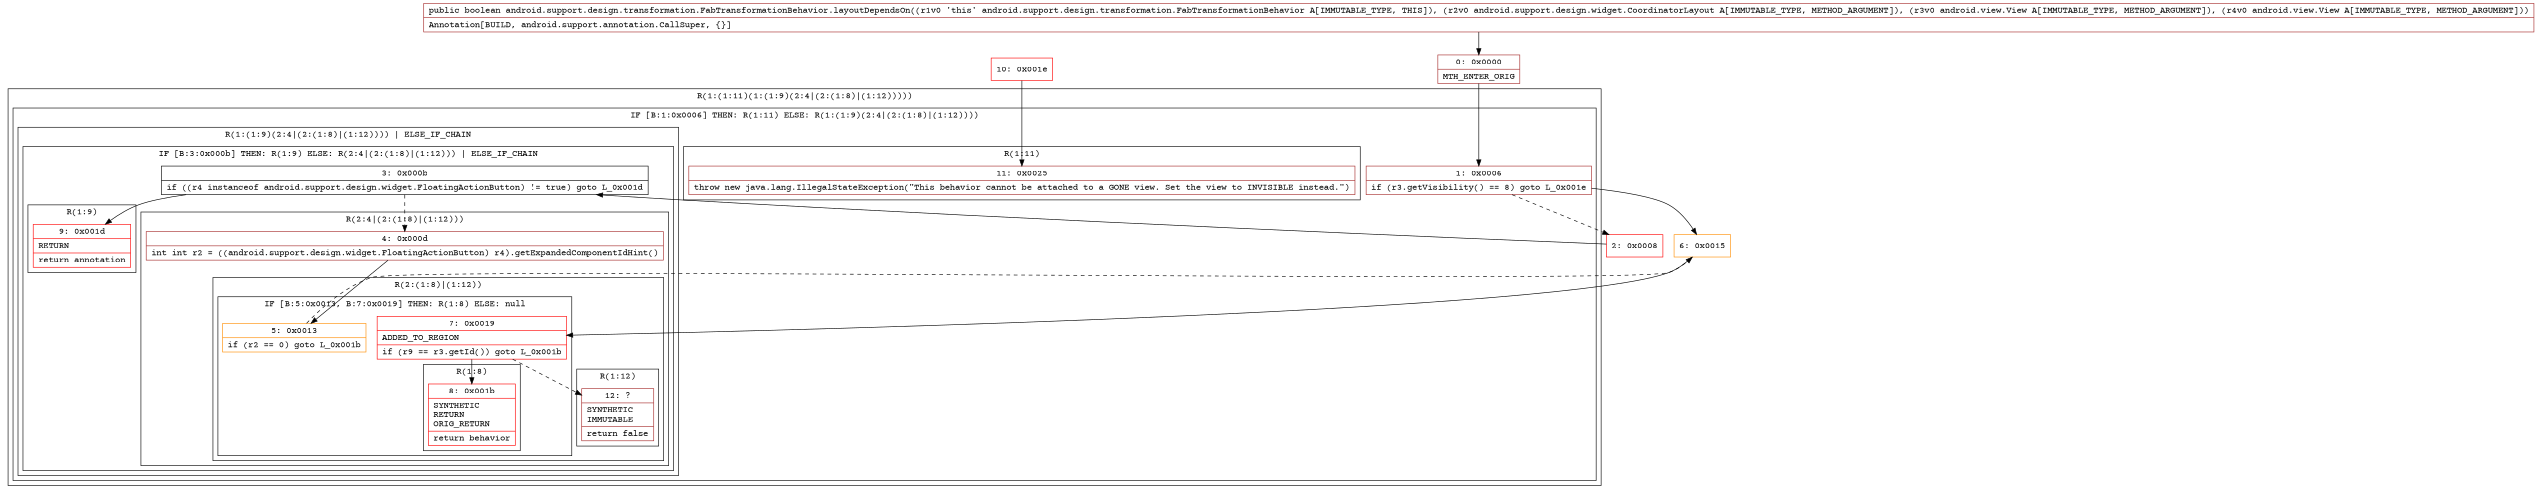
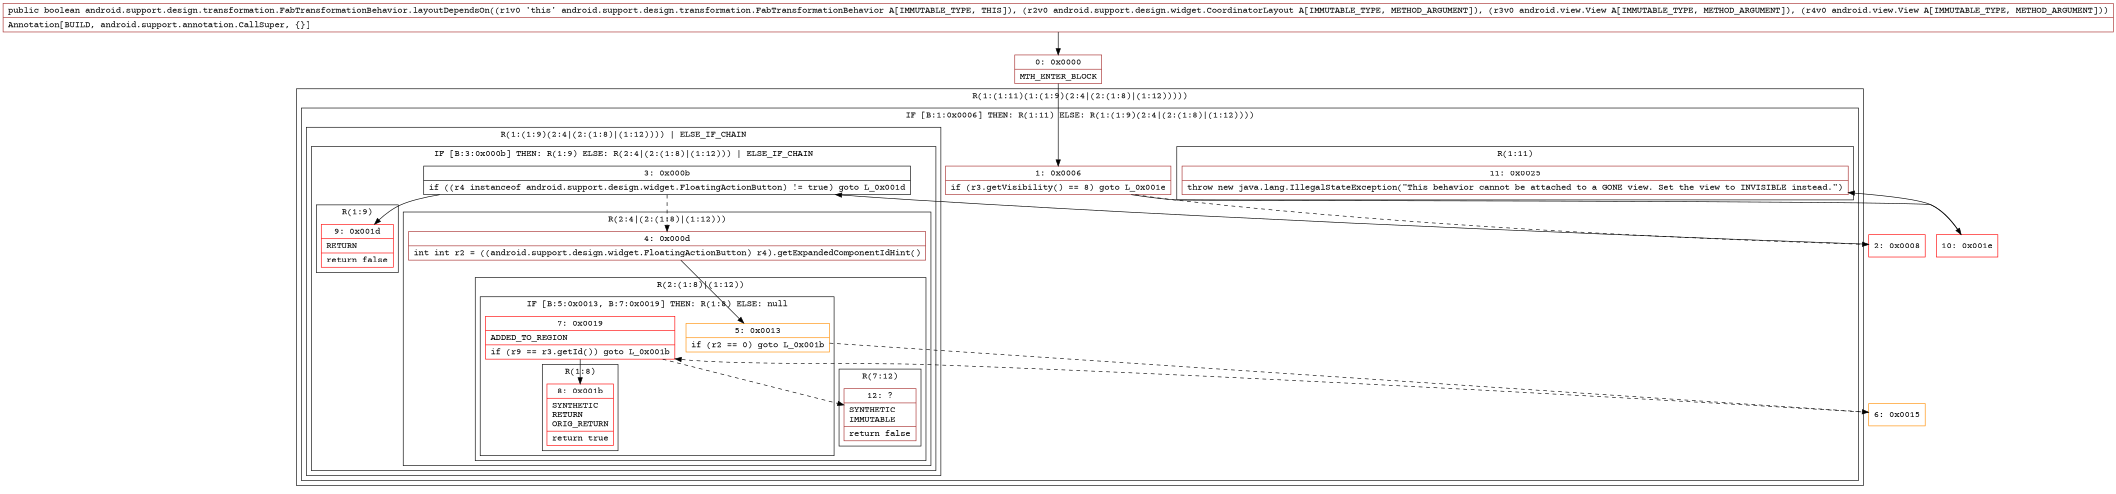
(1479, 76) -> (1058, 76)
(1648, 197) -> (1549, 201)
(82, 260) -> (357, 260)
(1136, 318) -> (1275, 380)
(618, 376) -> (880, 376)
(472, 438) -> (580, 438)
